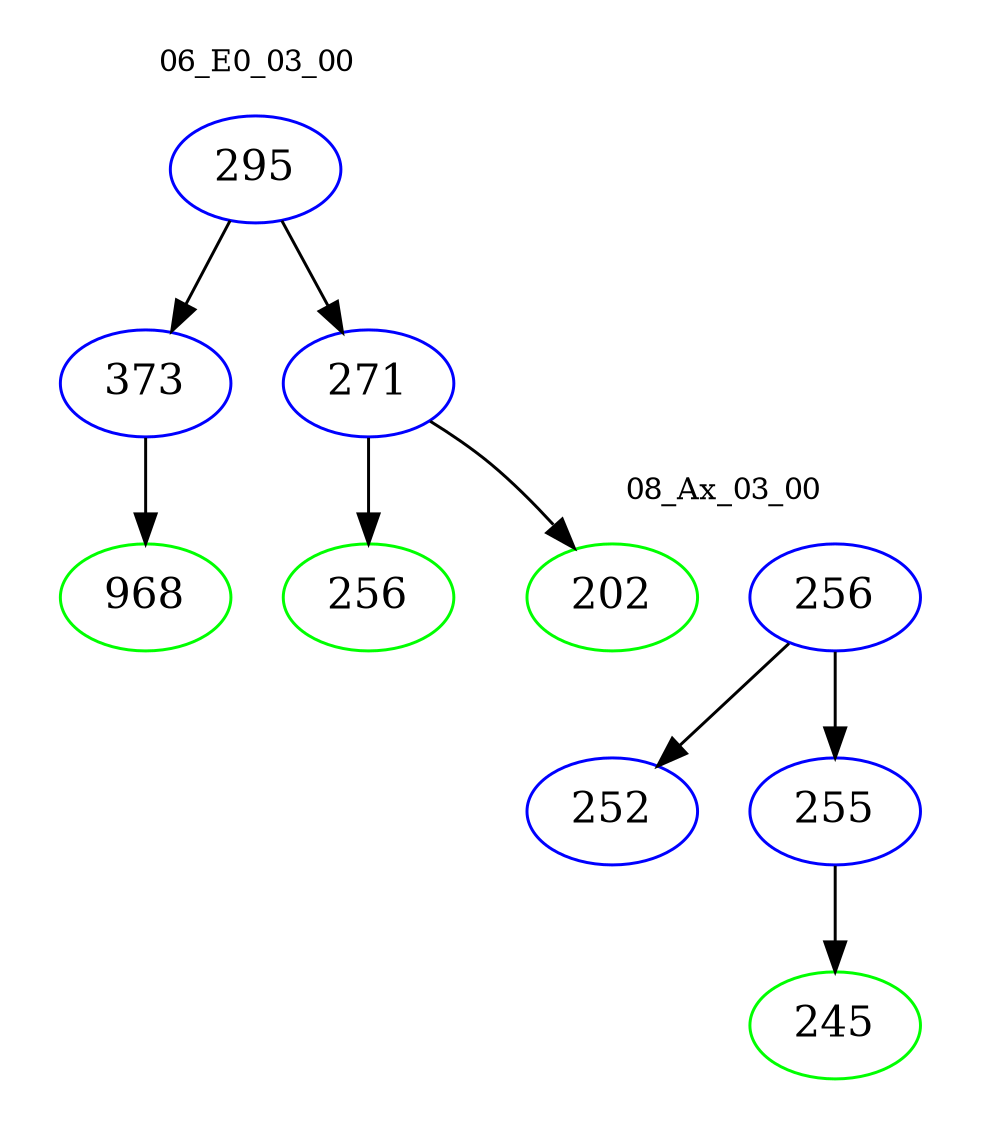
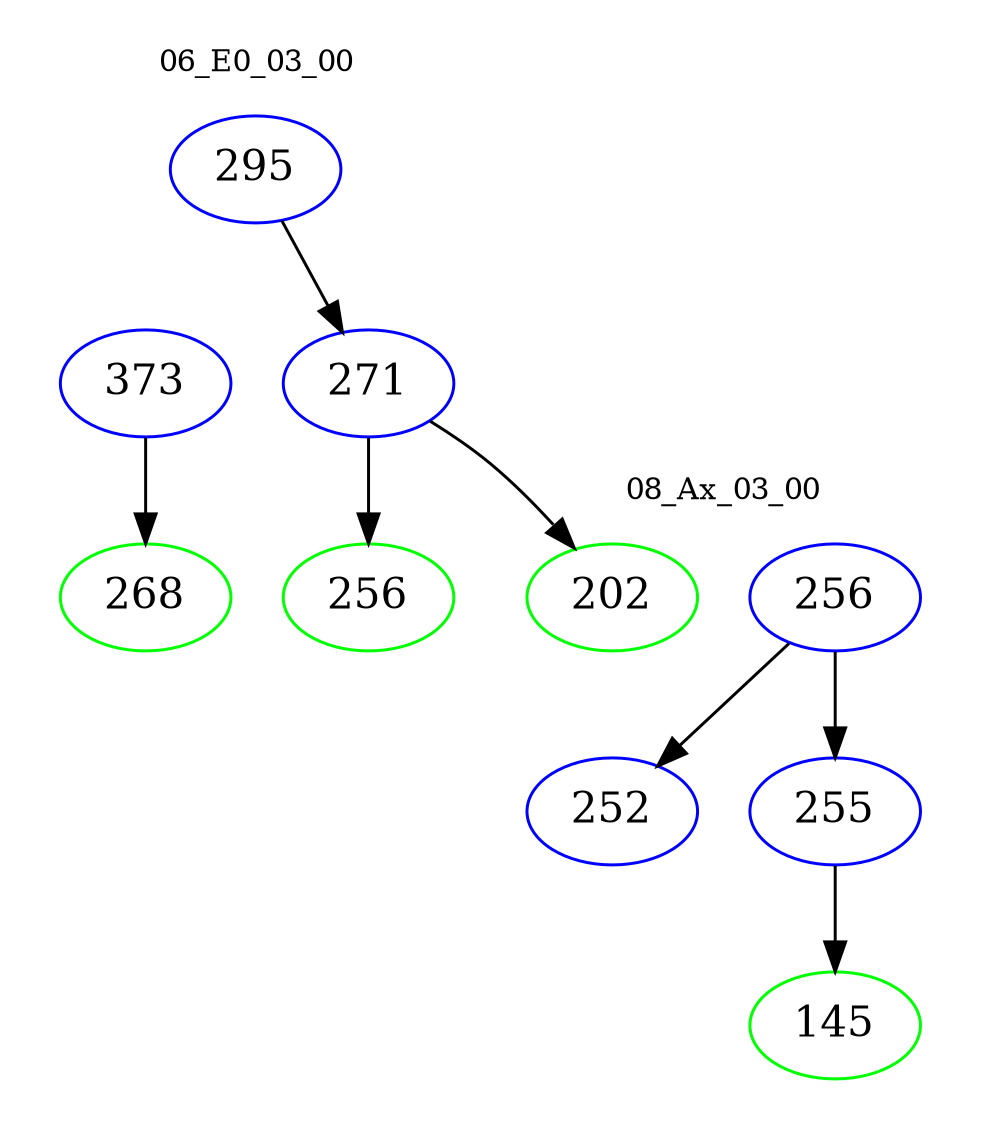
(208, 262) -> none
(146, 597) -> (146, 597)
(835, 1025) -> (835, 1025)
